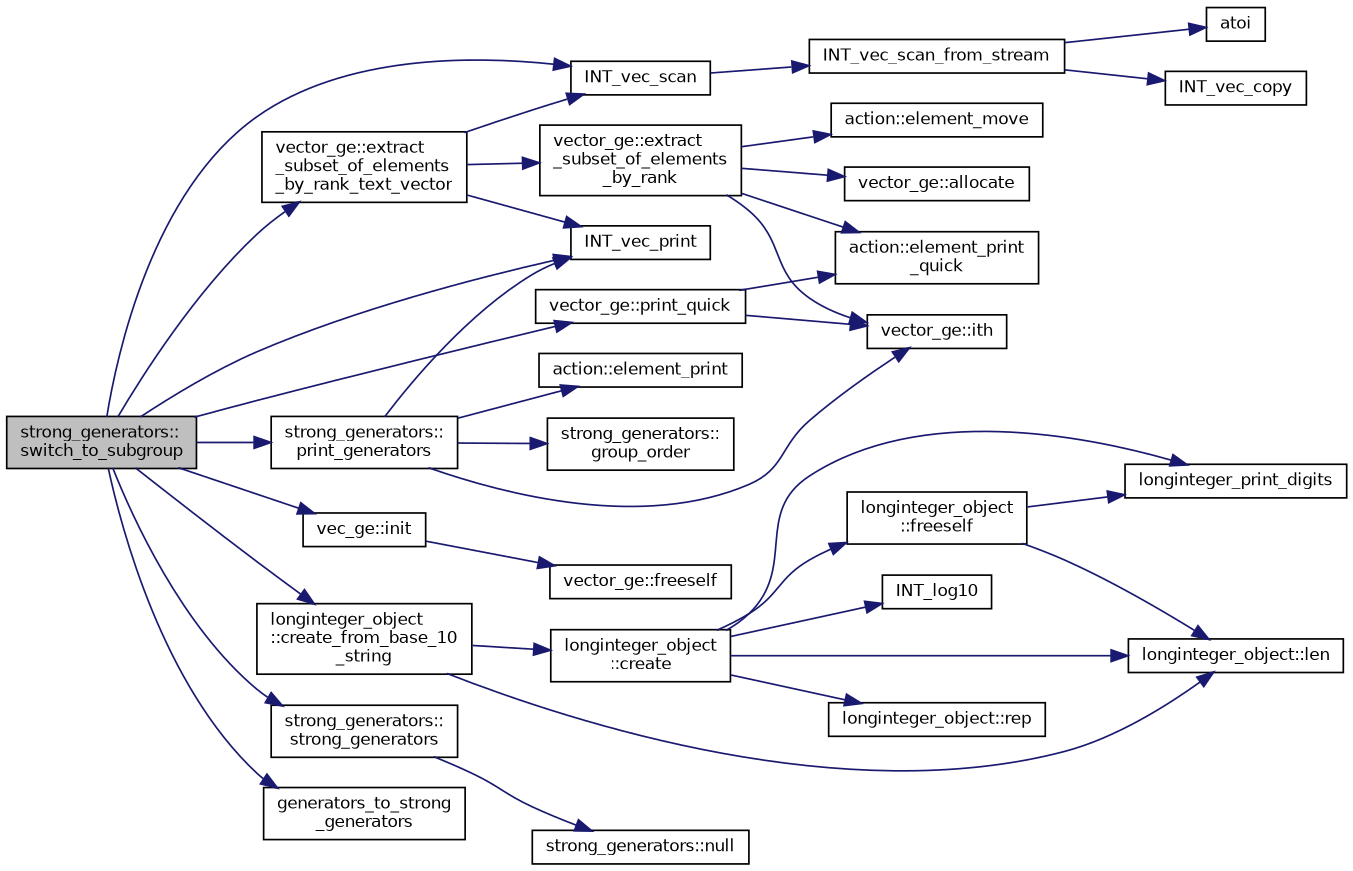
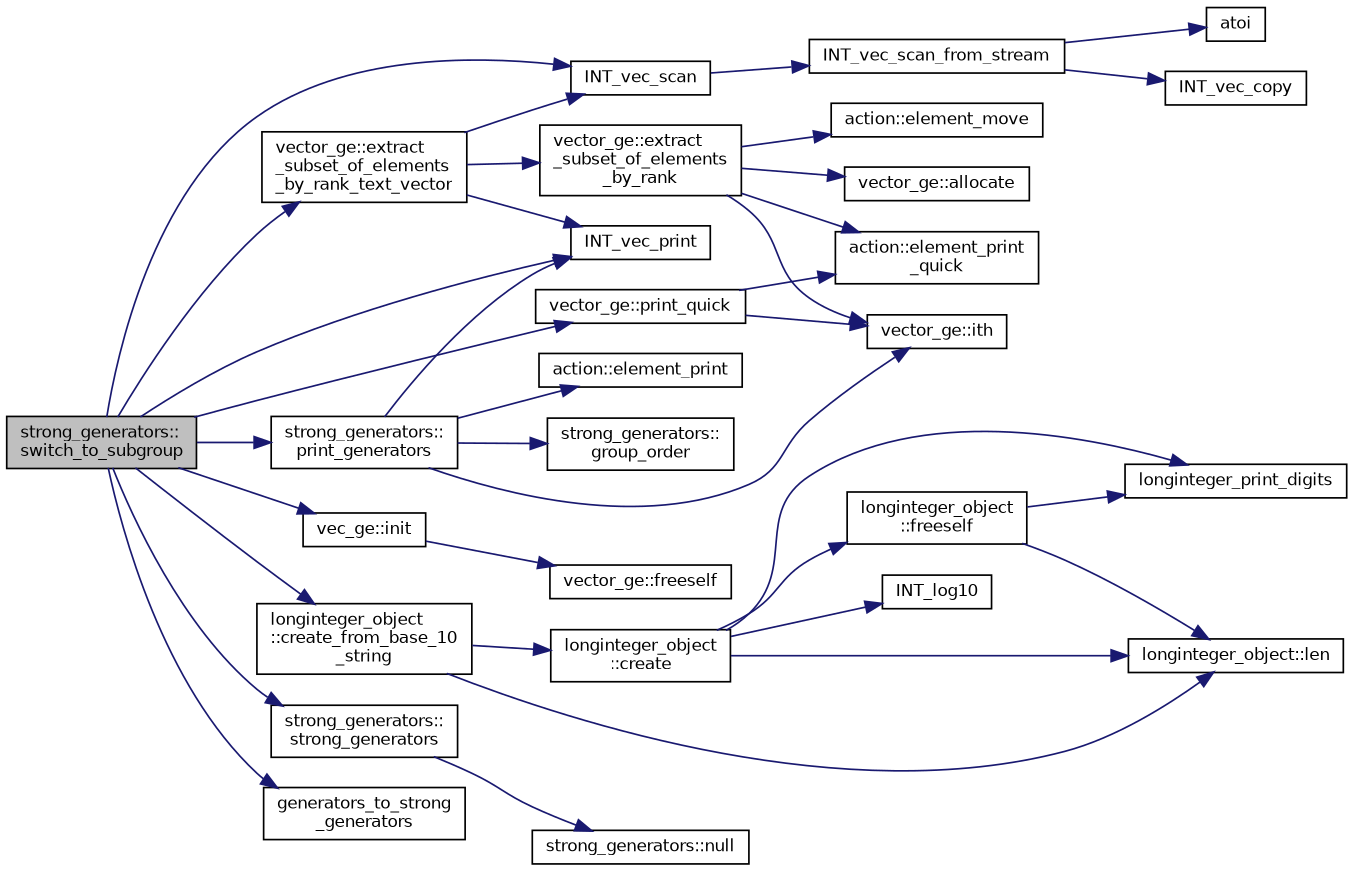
(937, 720) -> none
